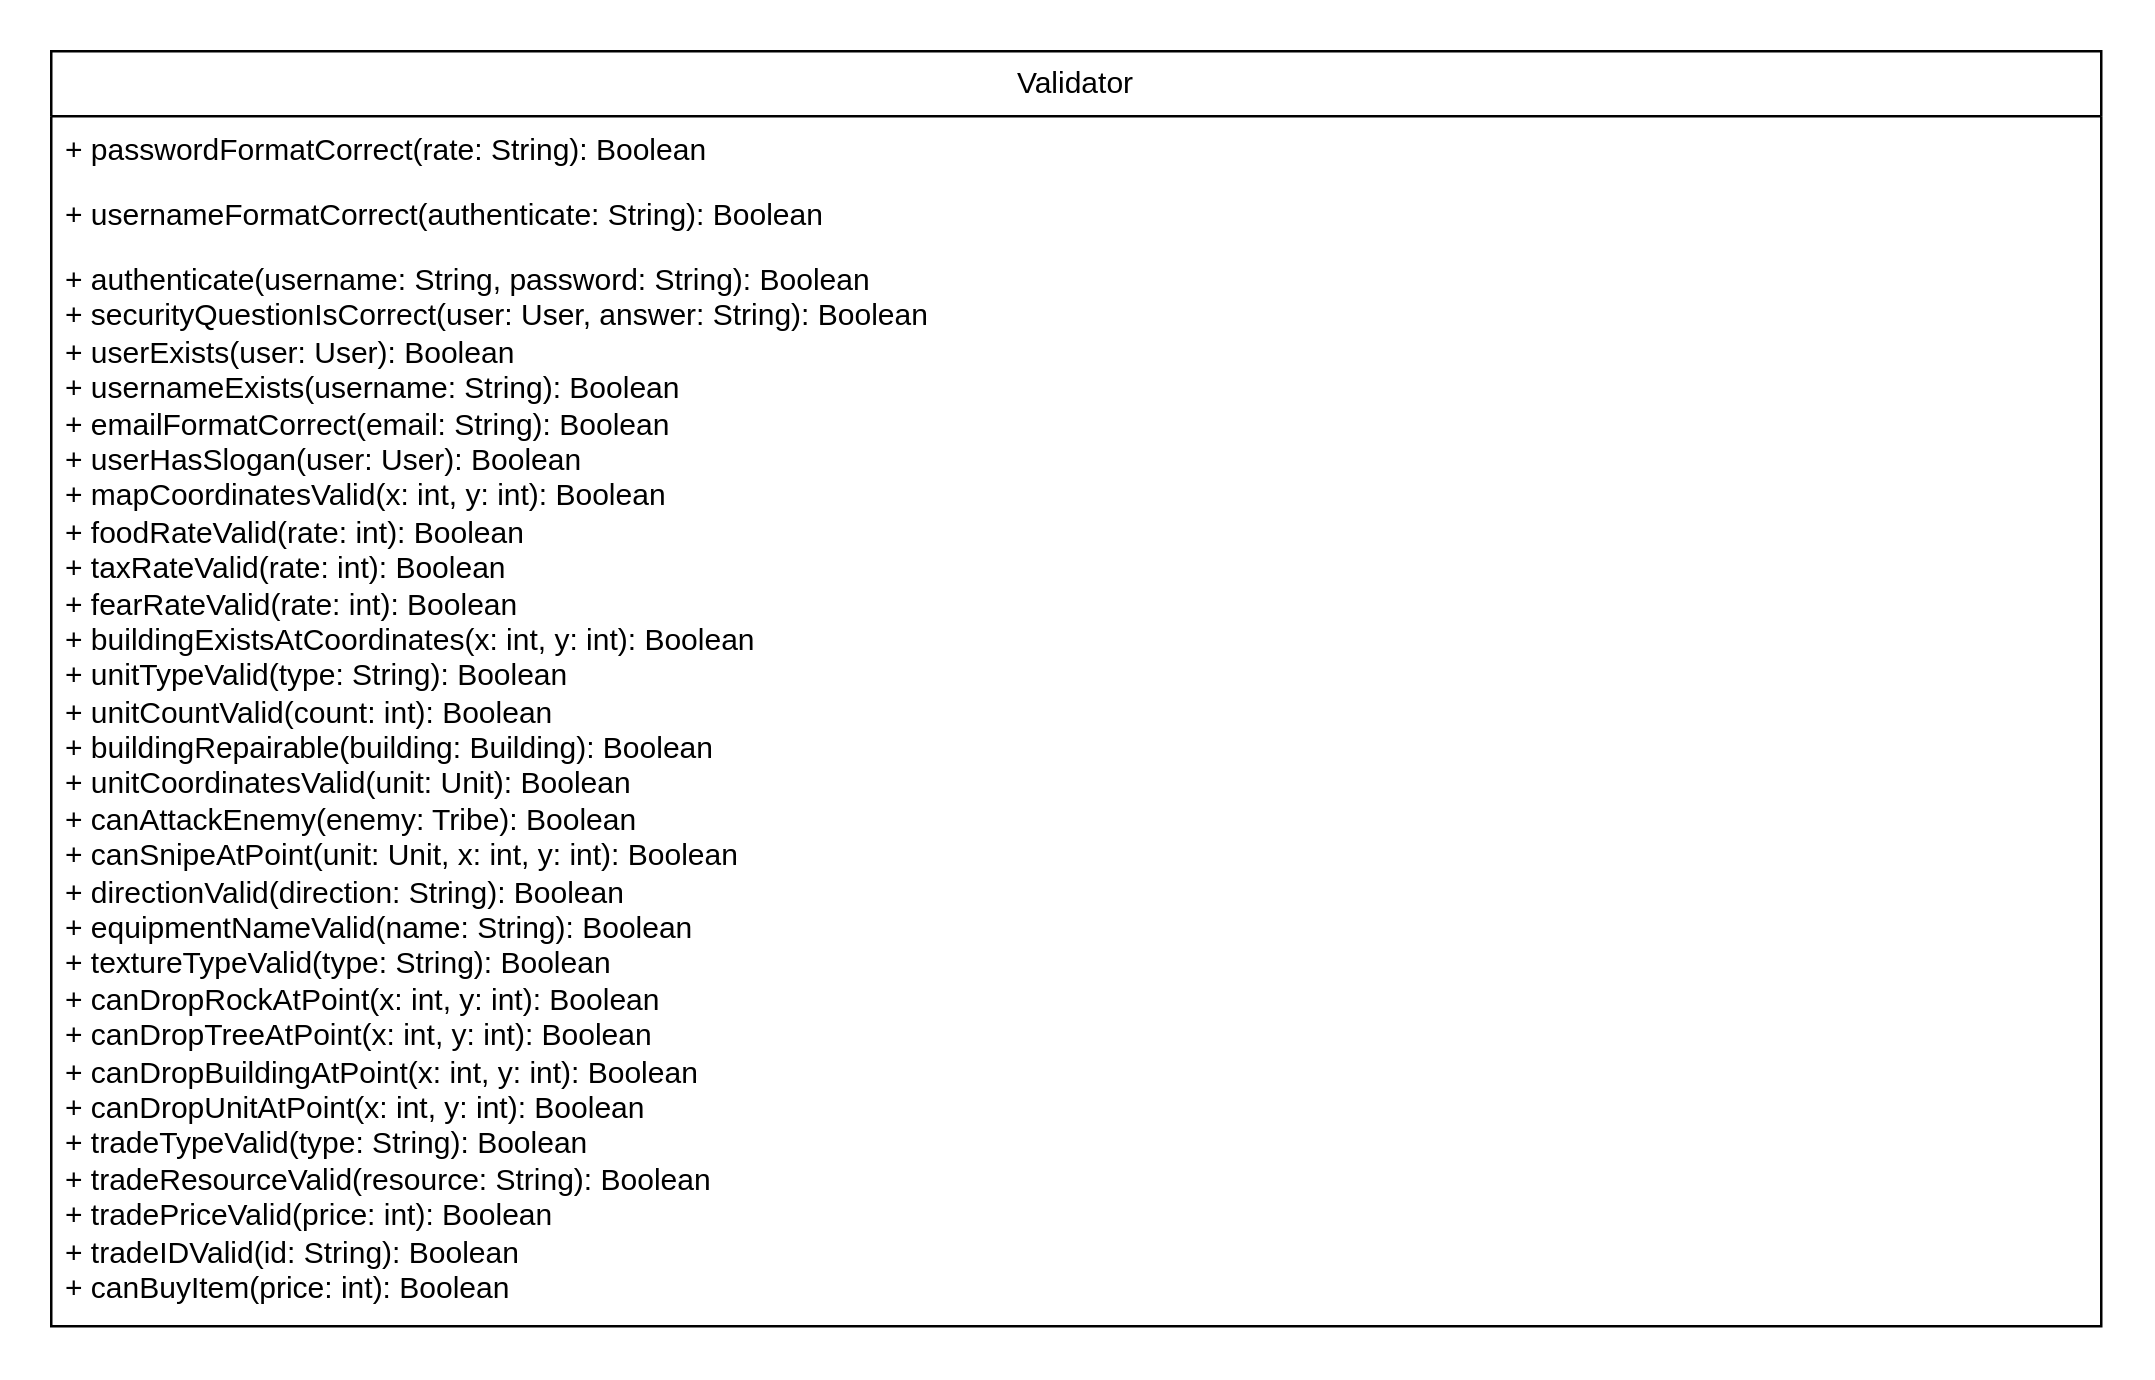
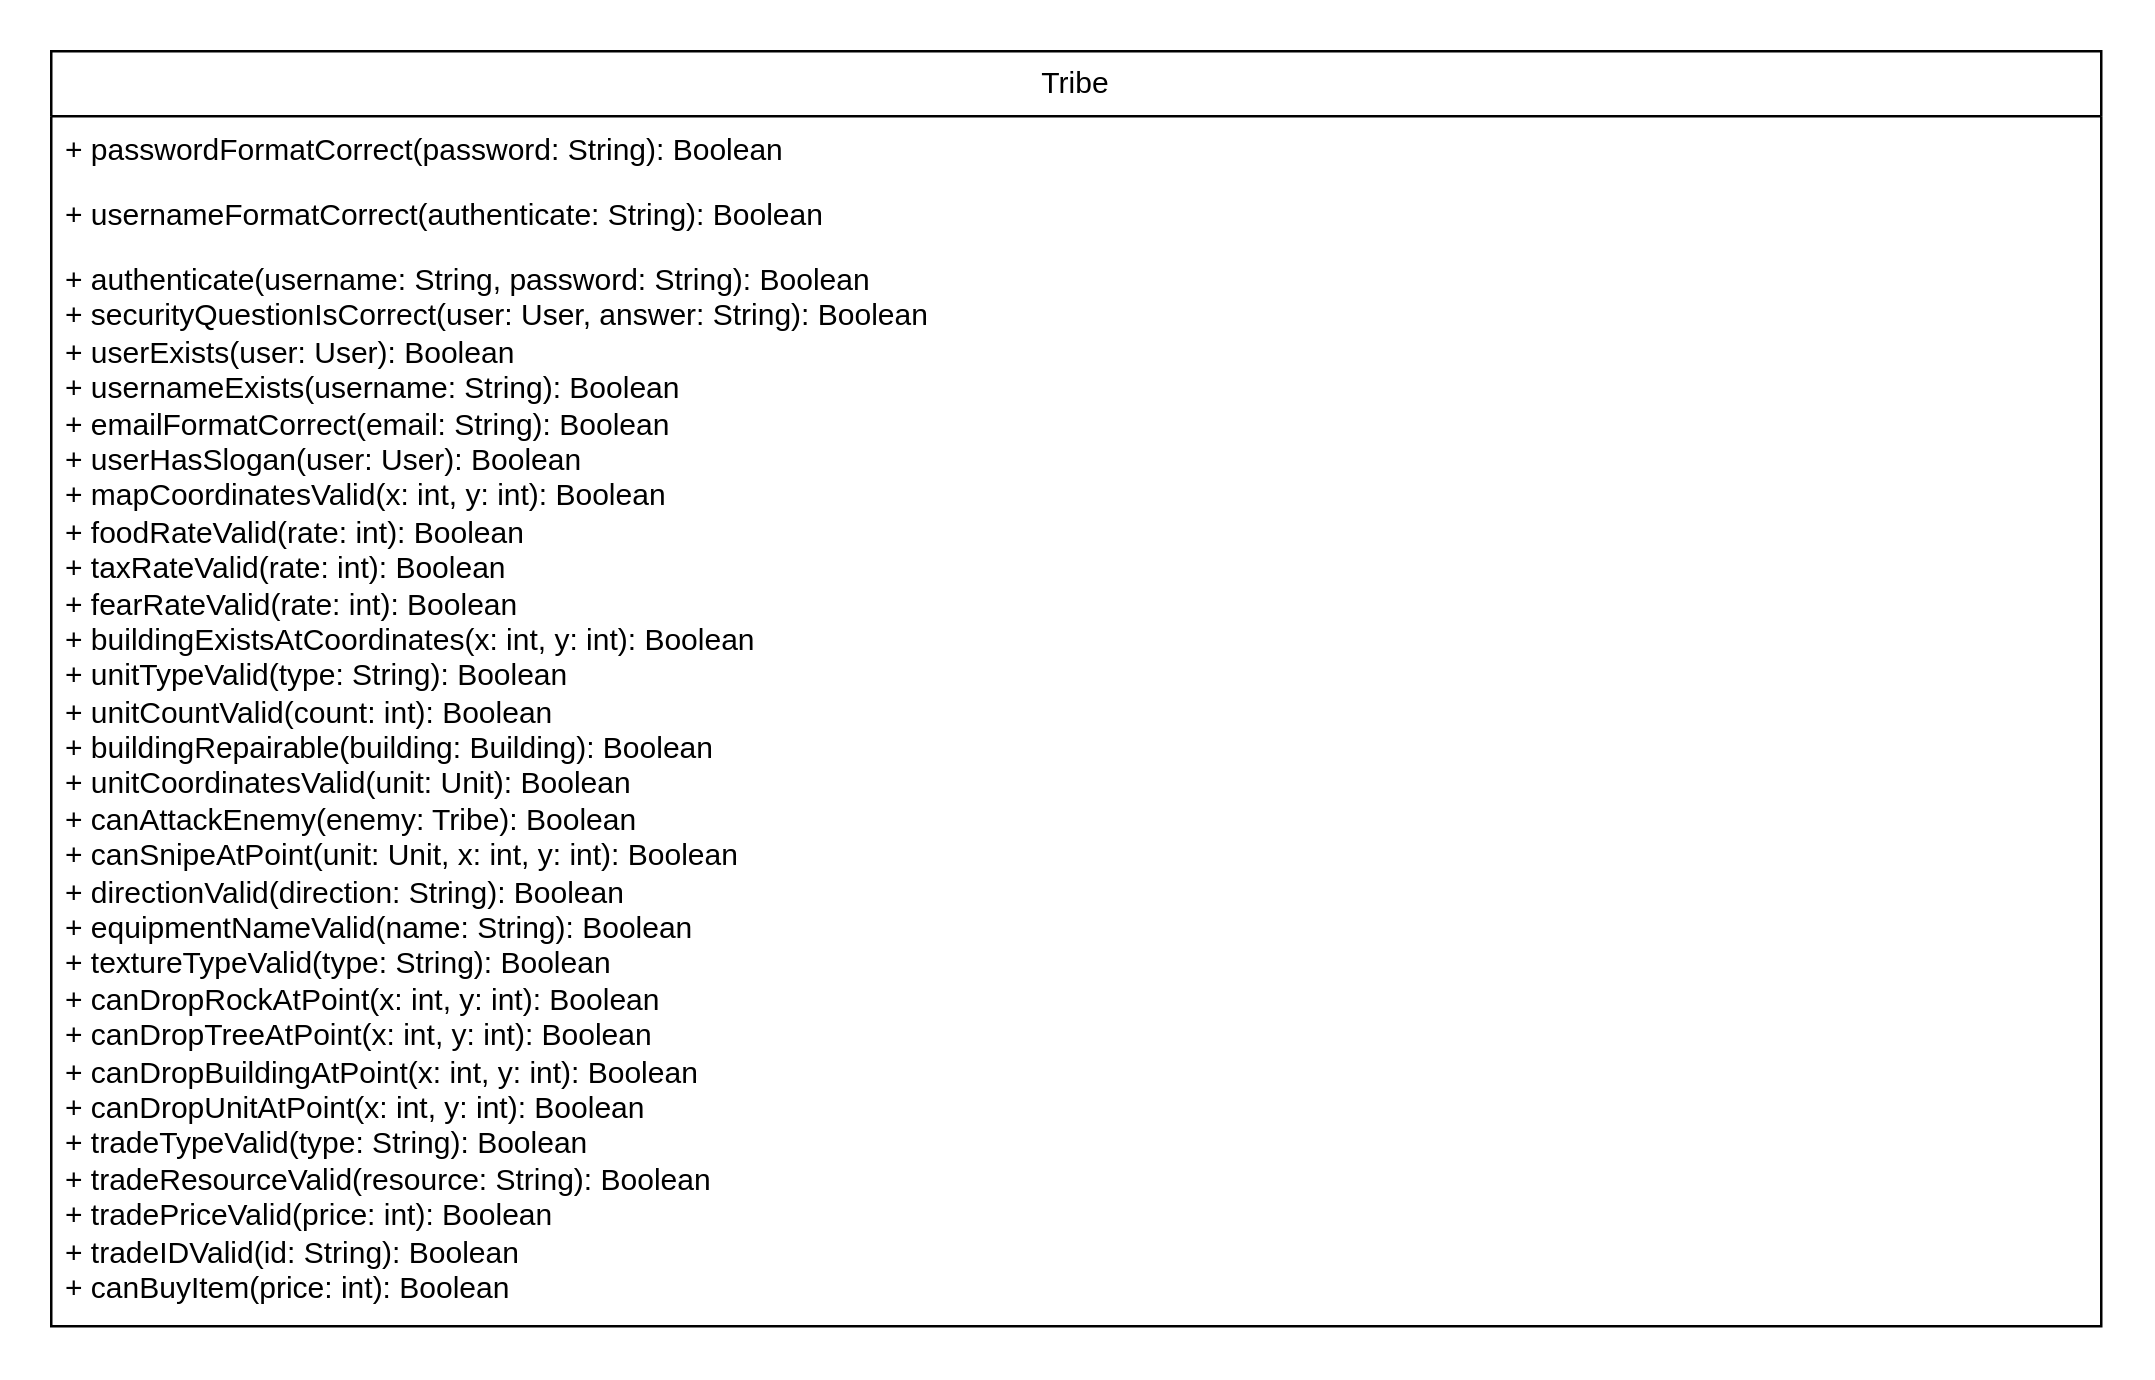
(1076, 84) -> (1076, 84)
(425, 152) -> (459, 152)
